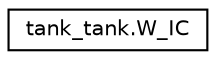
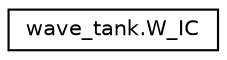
(108, 30) -> (113, 30)
